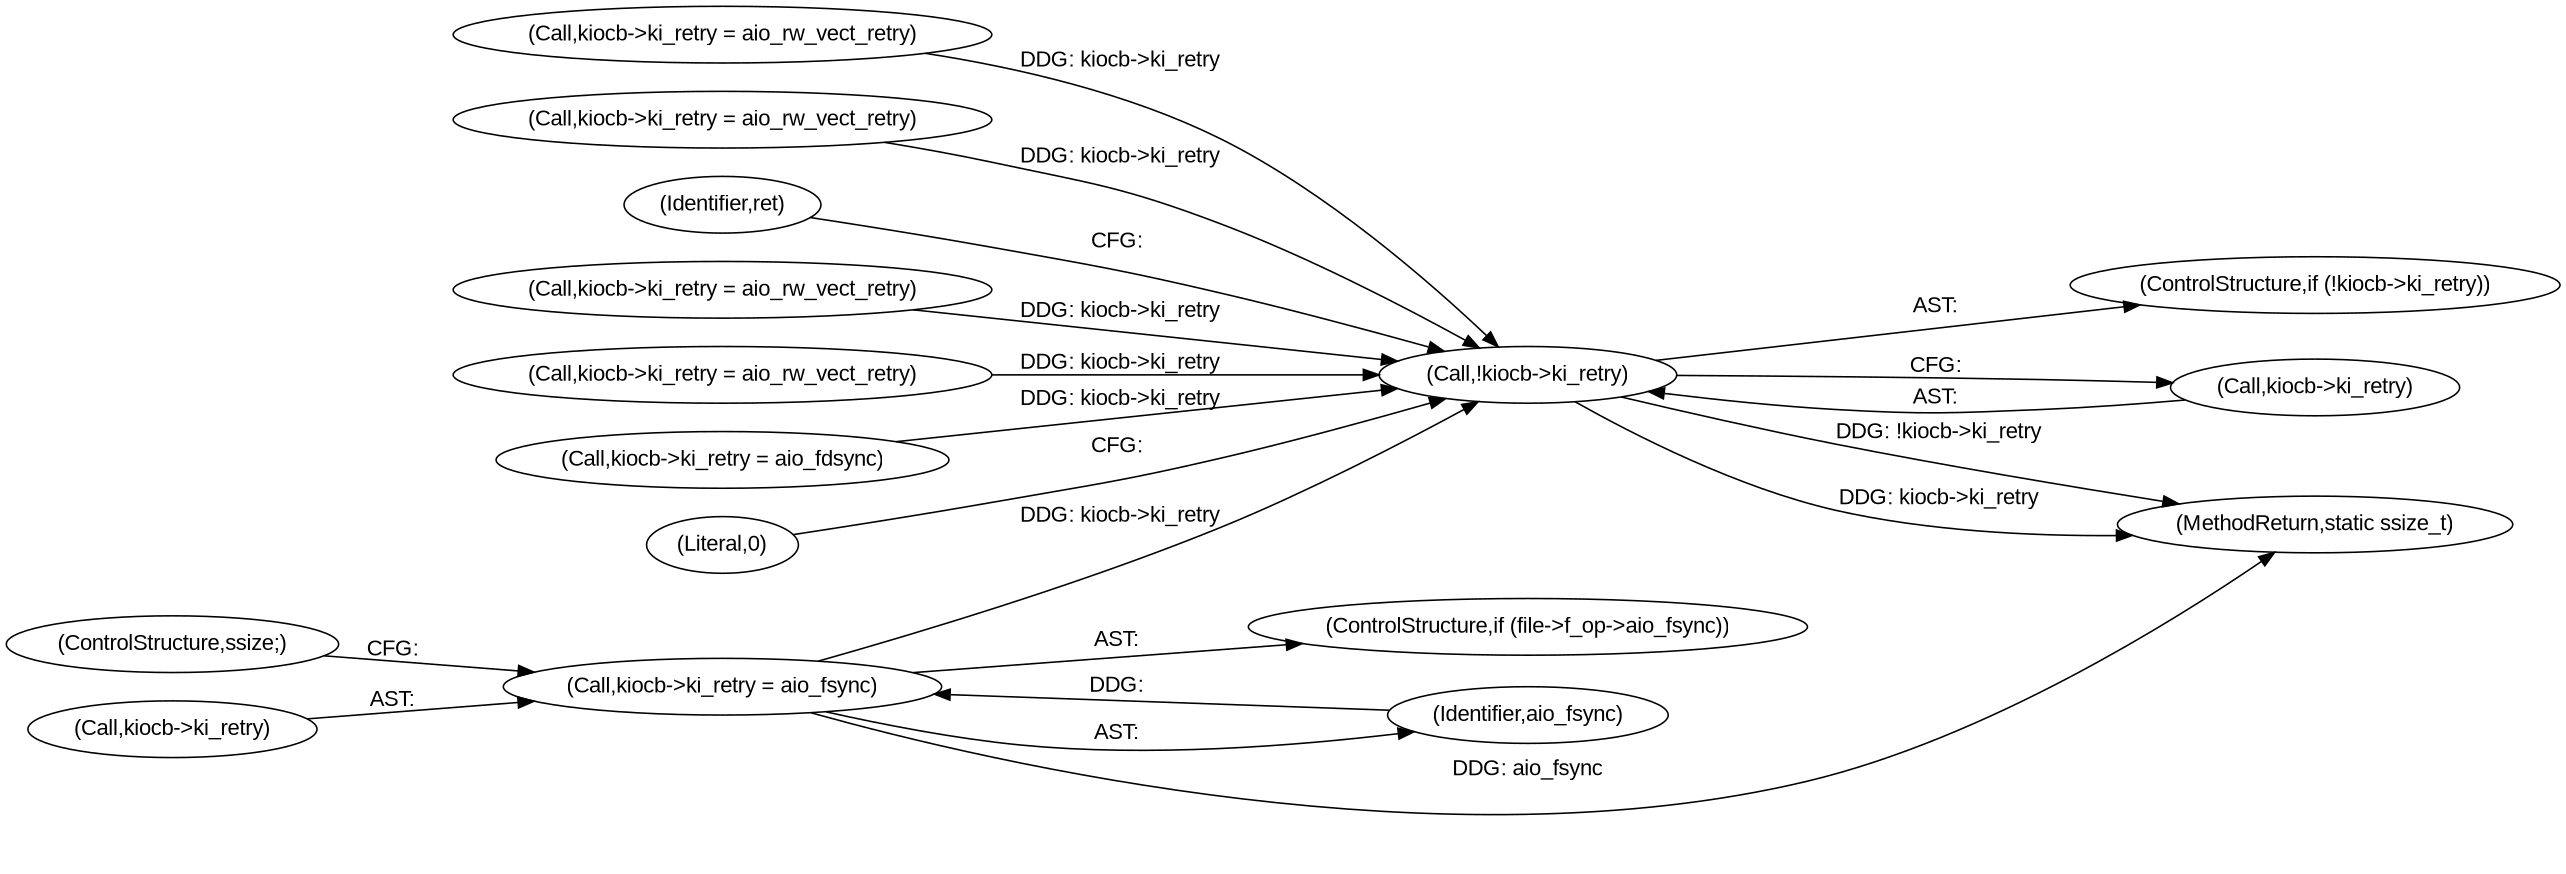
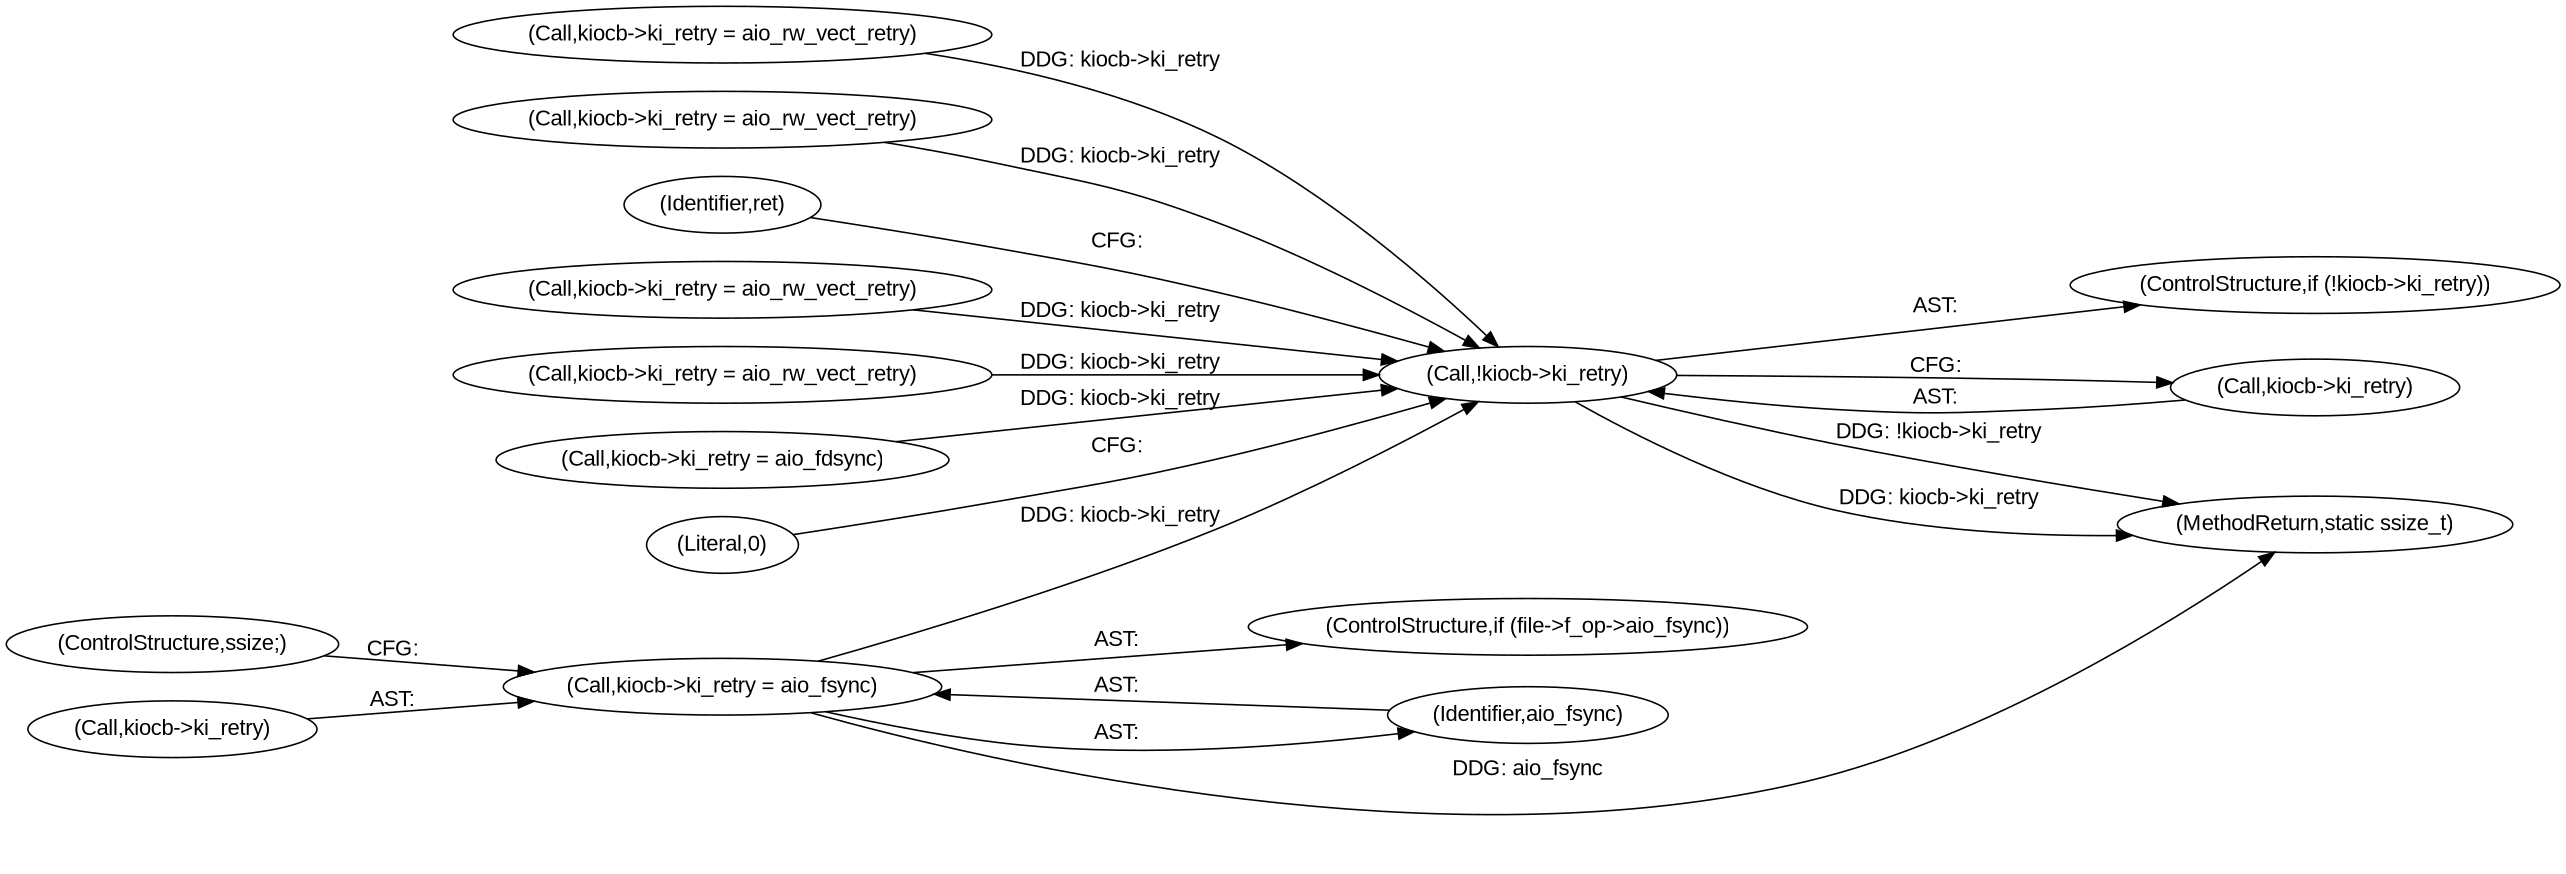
(1120, 686) -> (1120, 686)
